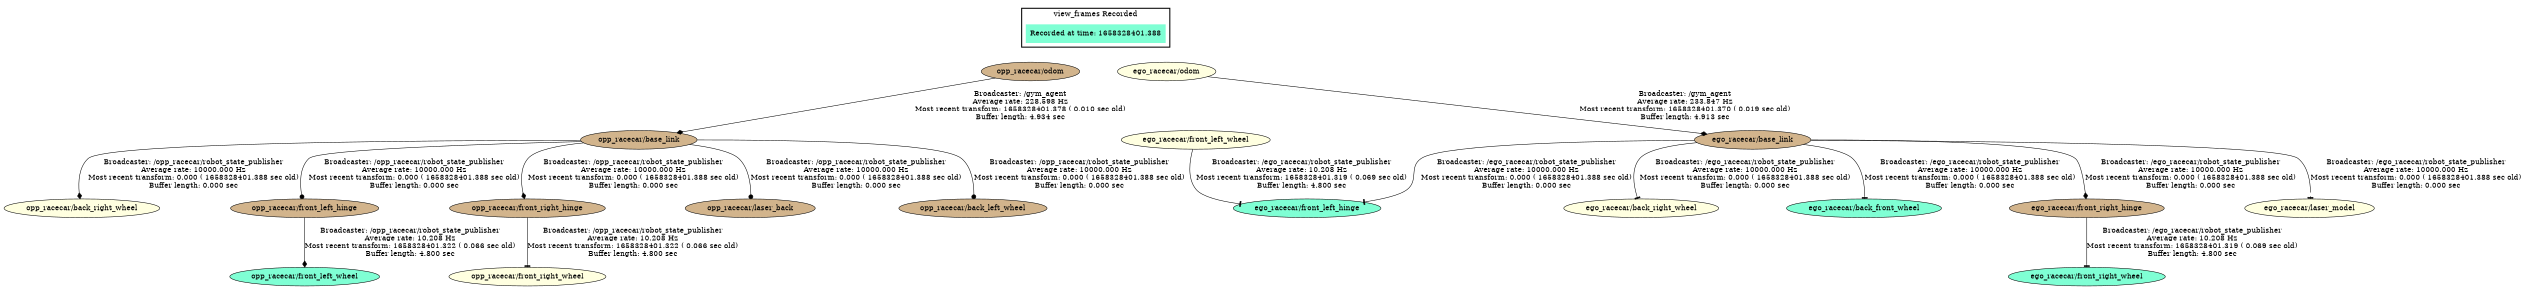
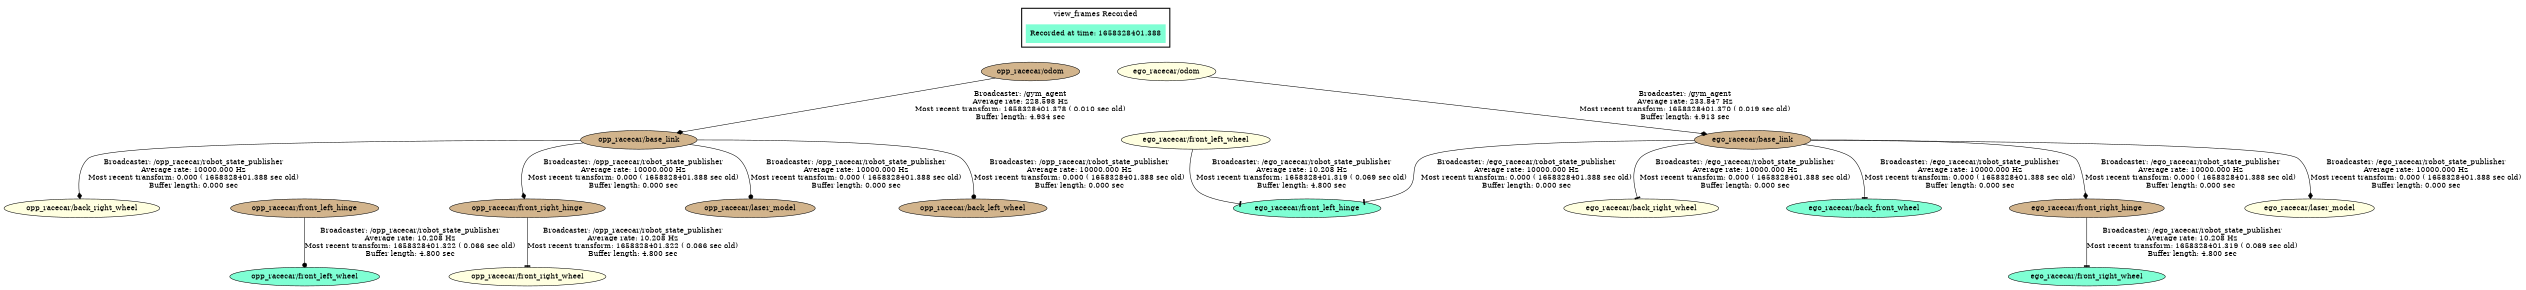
(2074, 143) -> (2074, 143)
(426, 147) -> none
(750, 208) -> (750, 208)
(305, 240) -> (305, 240)
